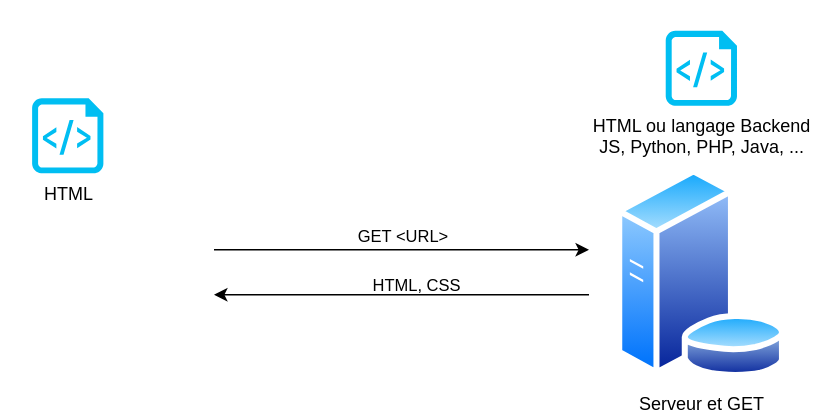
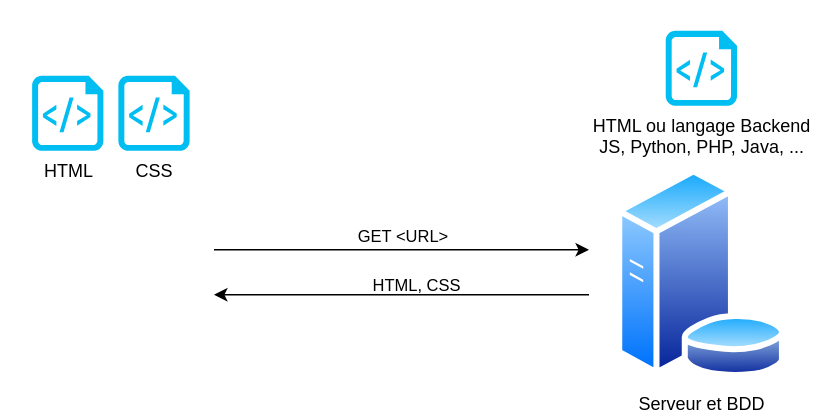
none -> (154, 113)
(68, 136) -> (68, 113)
(702, 405) -> (702, 405)
